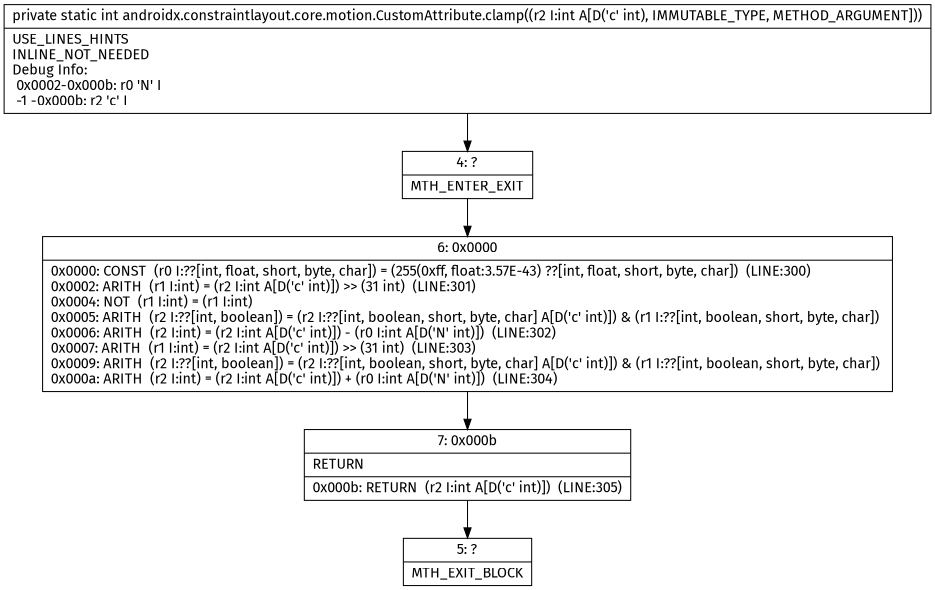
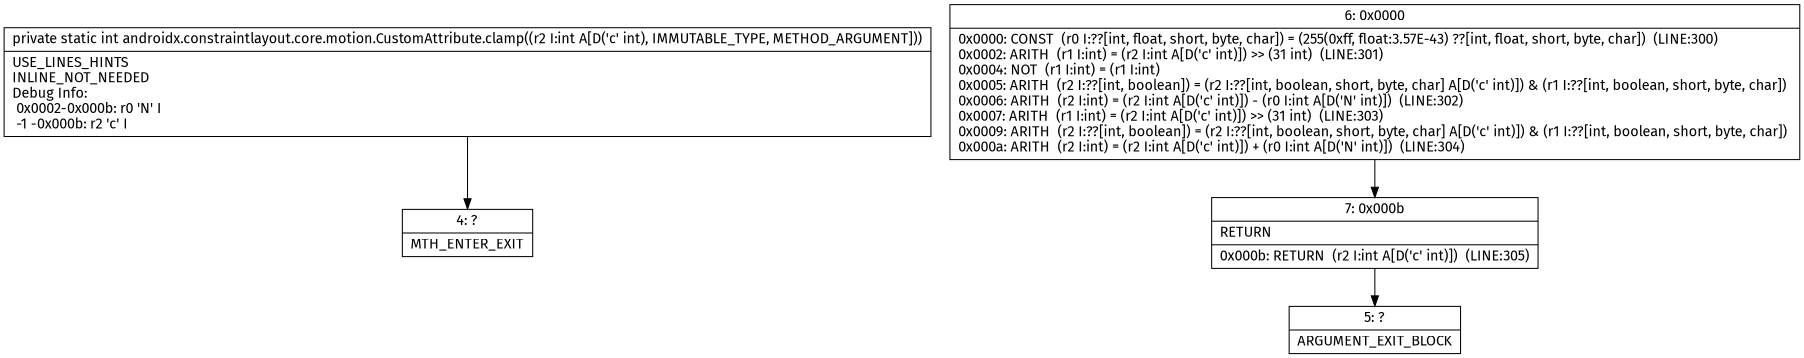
(468, 212) -> none
(468, 573) -> (1375, 341)
